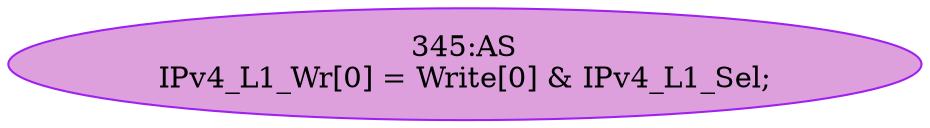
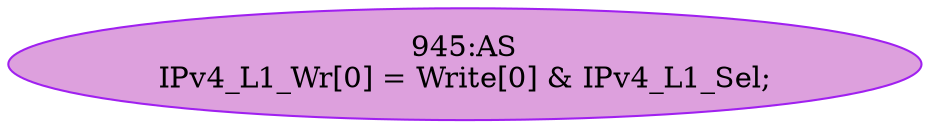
(465, 64) -> (465, 64)
